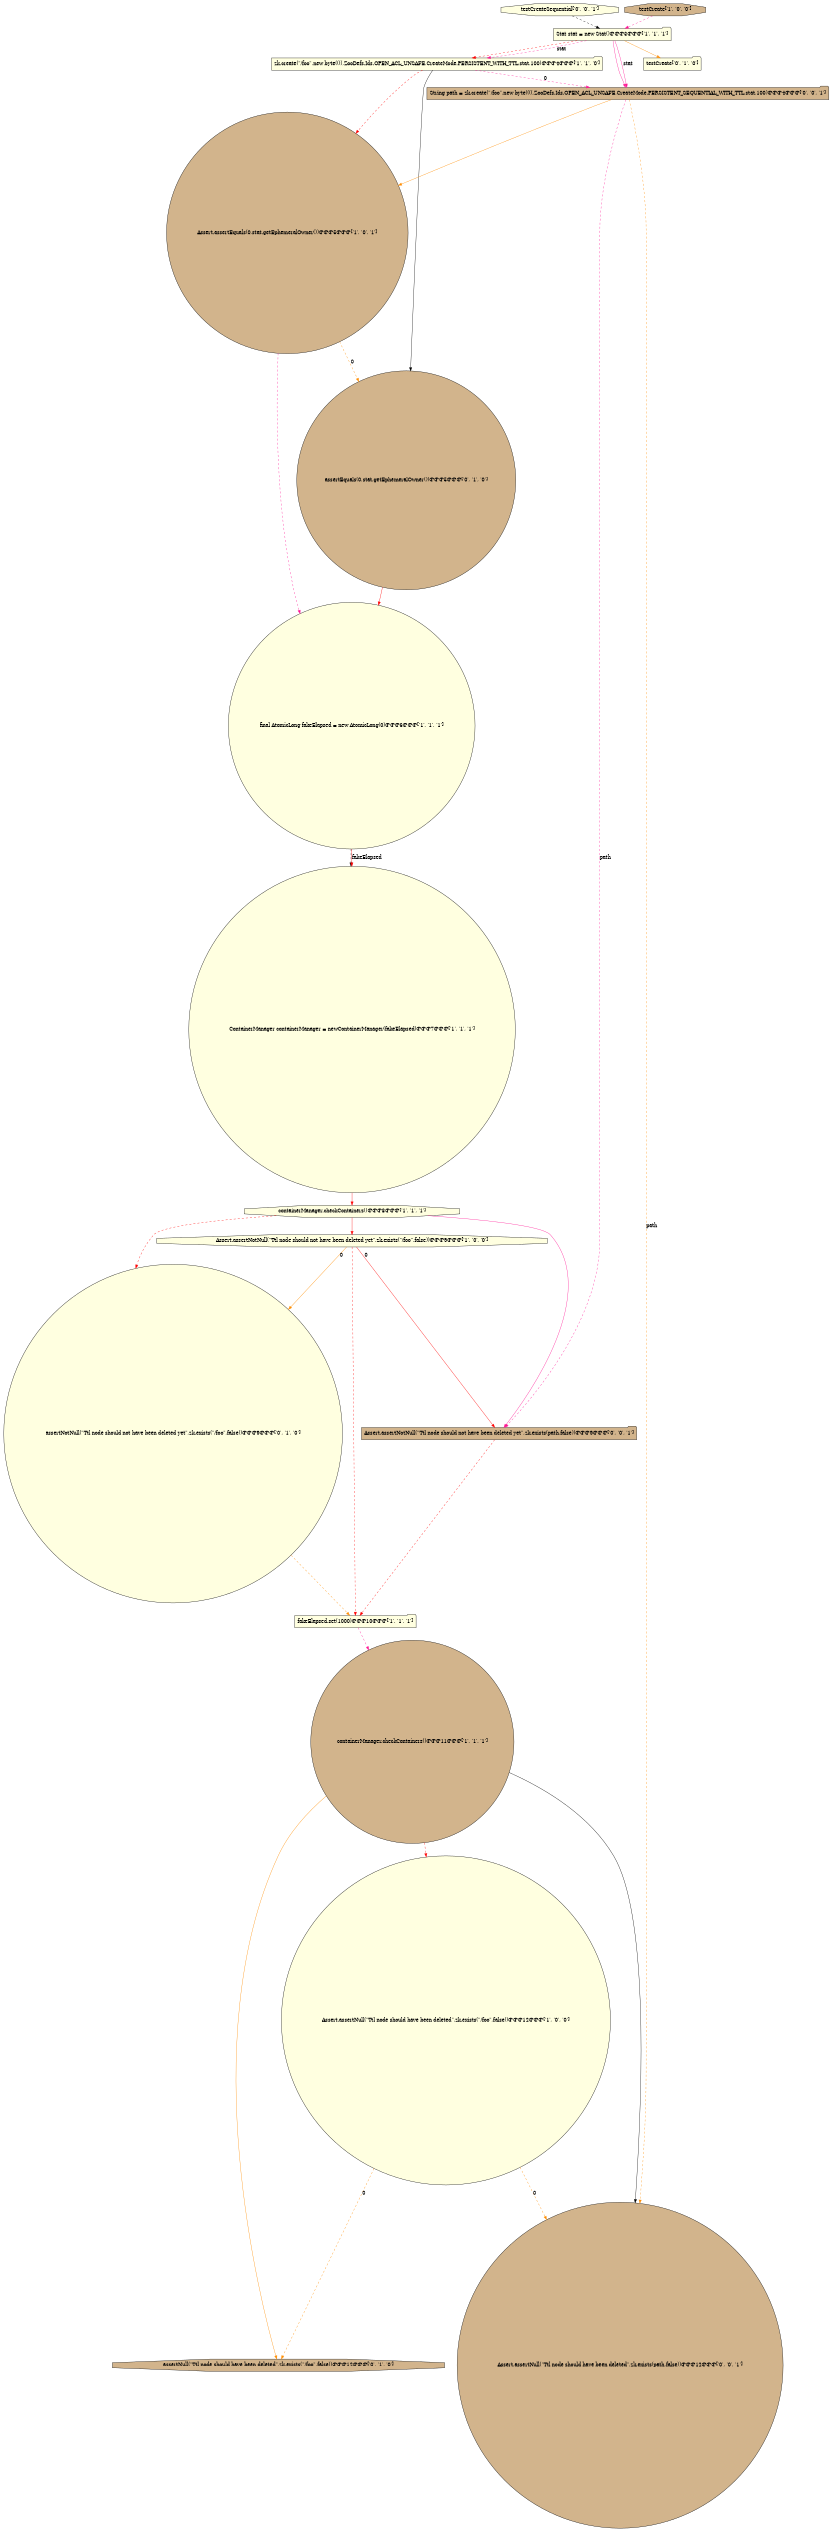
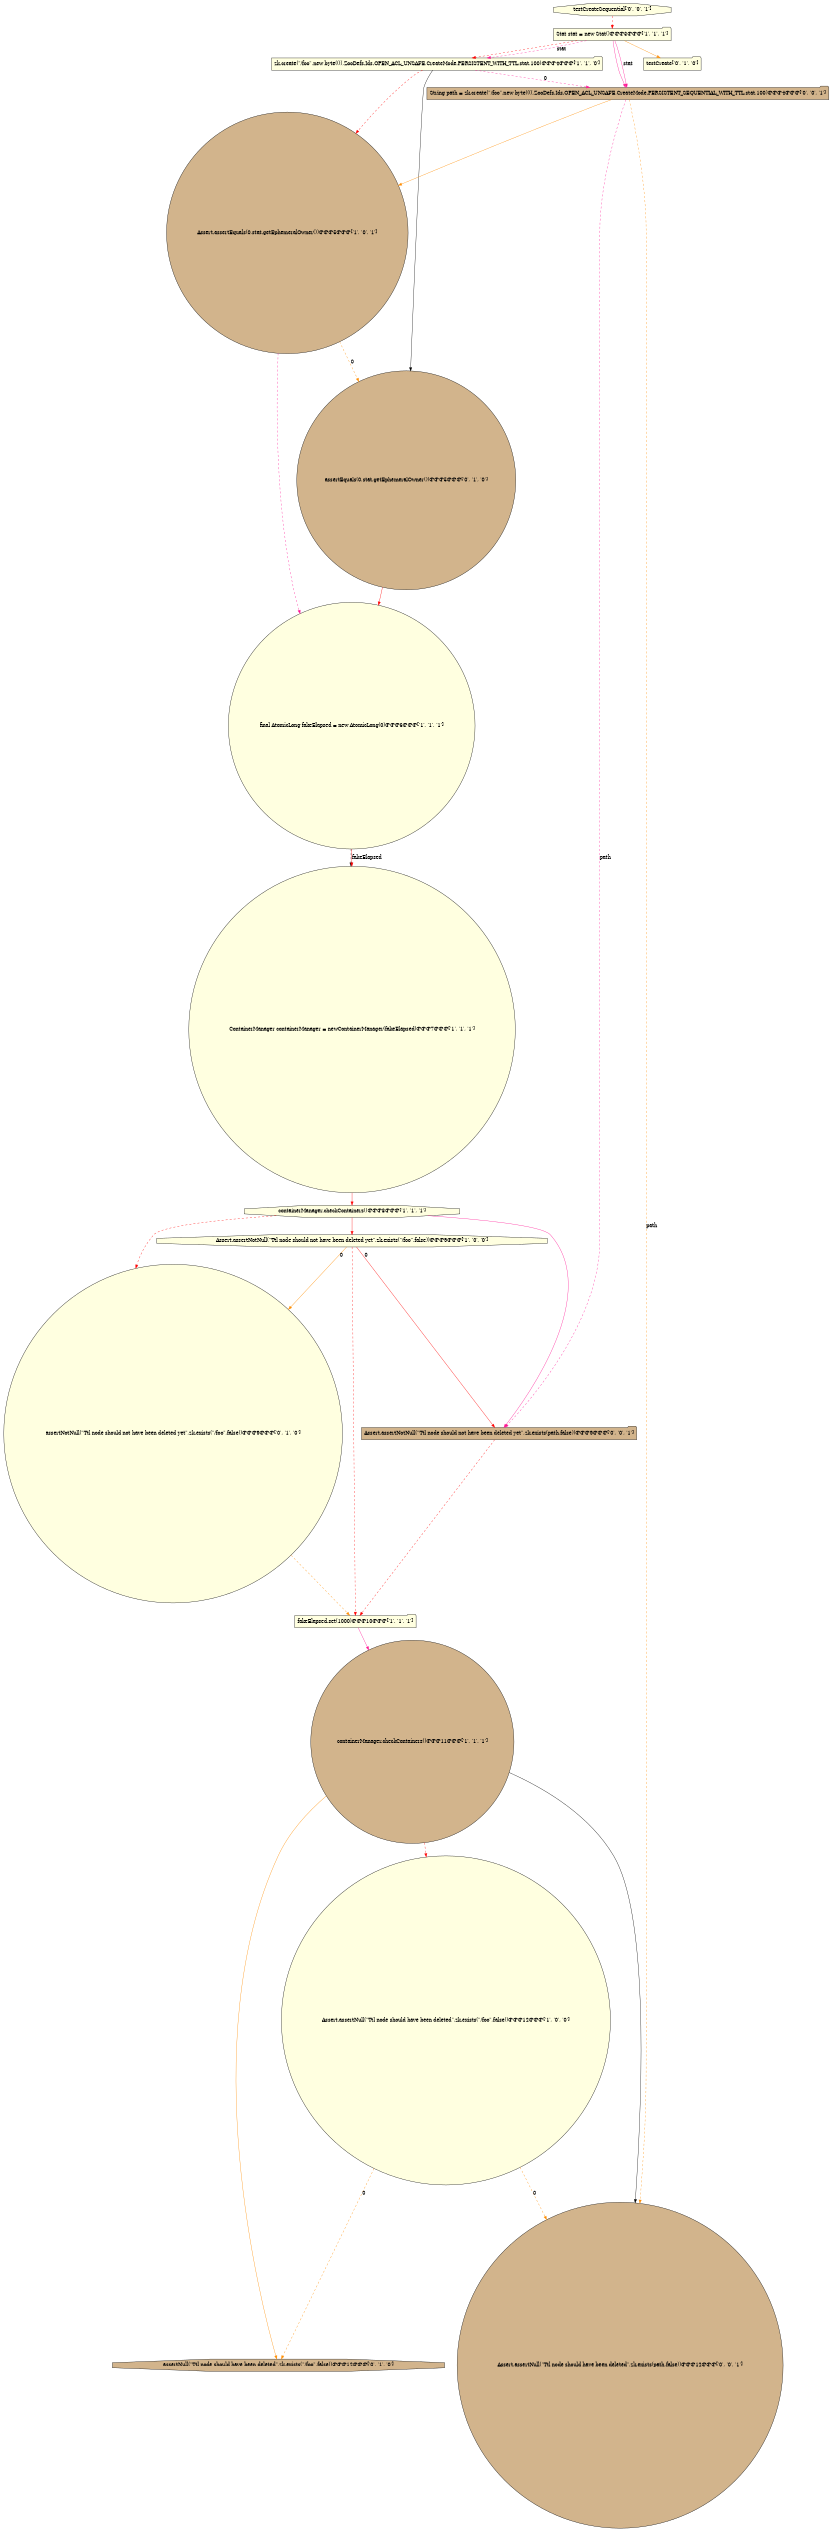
(665, 10) -> none
(584, 21) -> (612, 21)
(363, 1637) -> (363, 1637)
